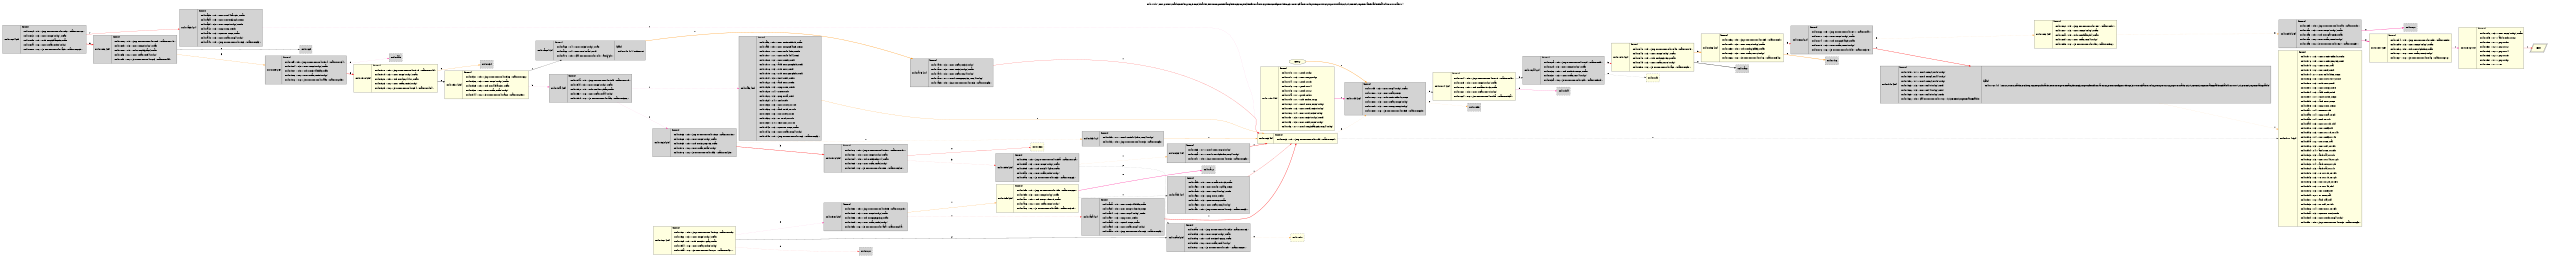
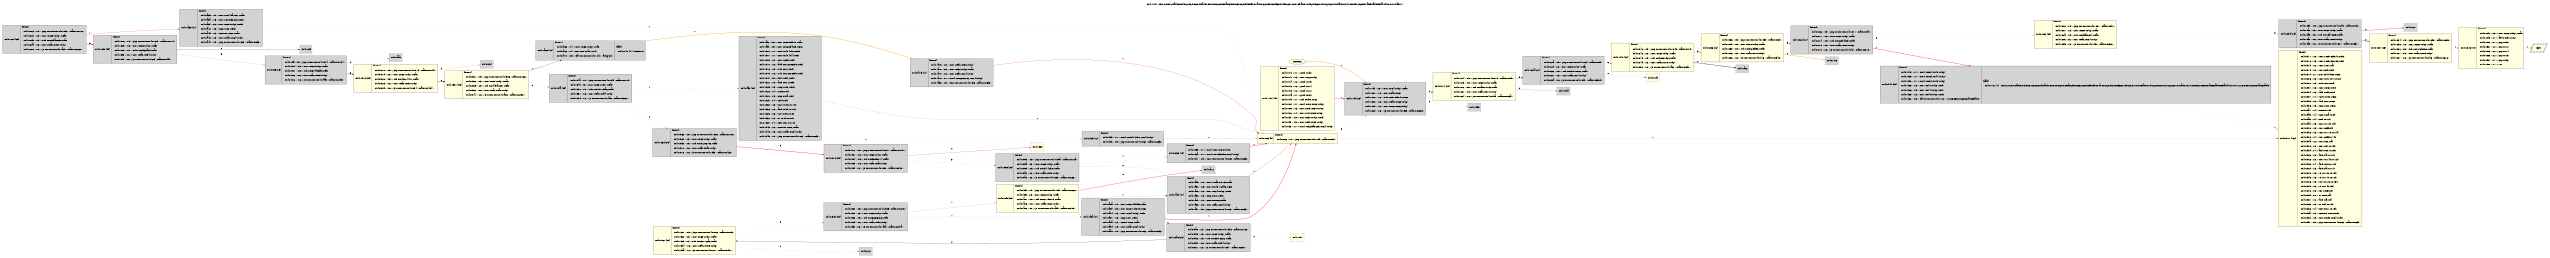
(1297, 62) -> (1297, 62)
(951, 238) -> (952, 243)
